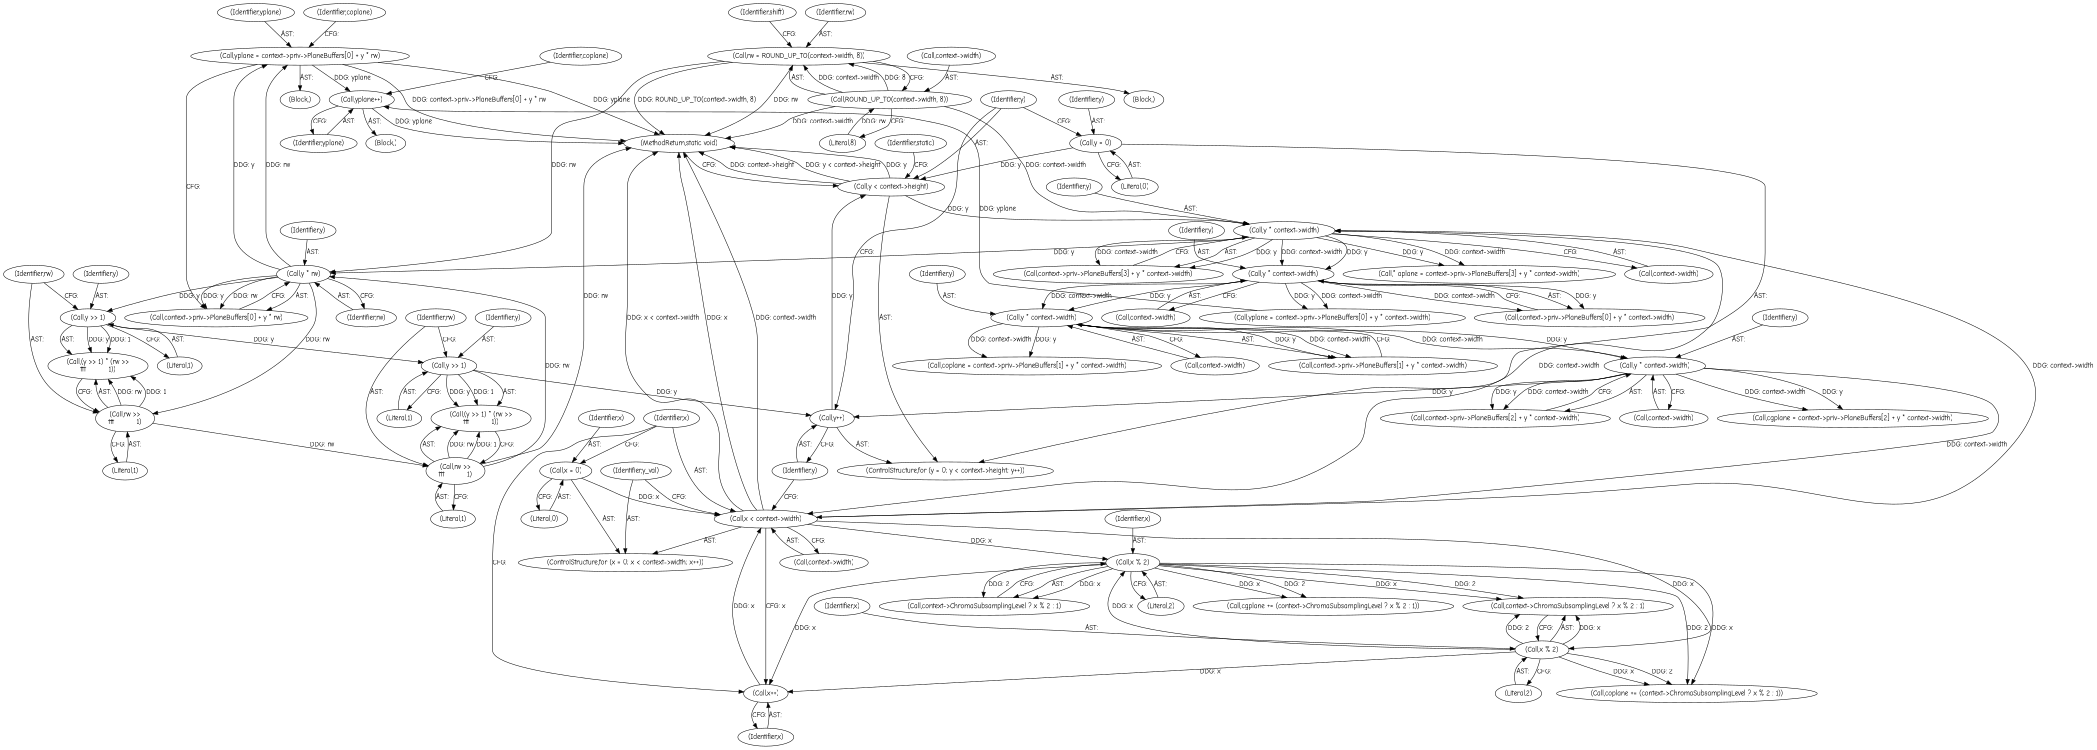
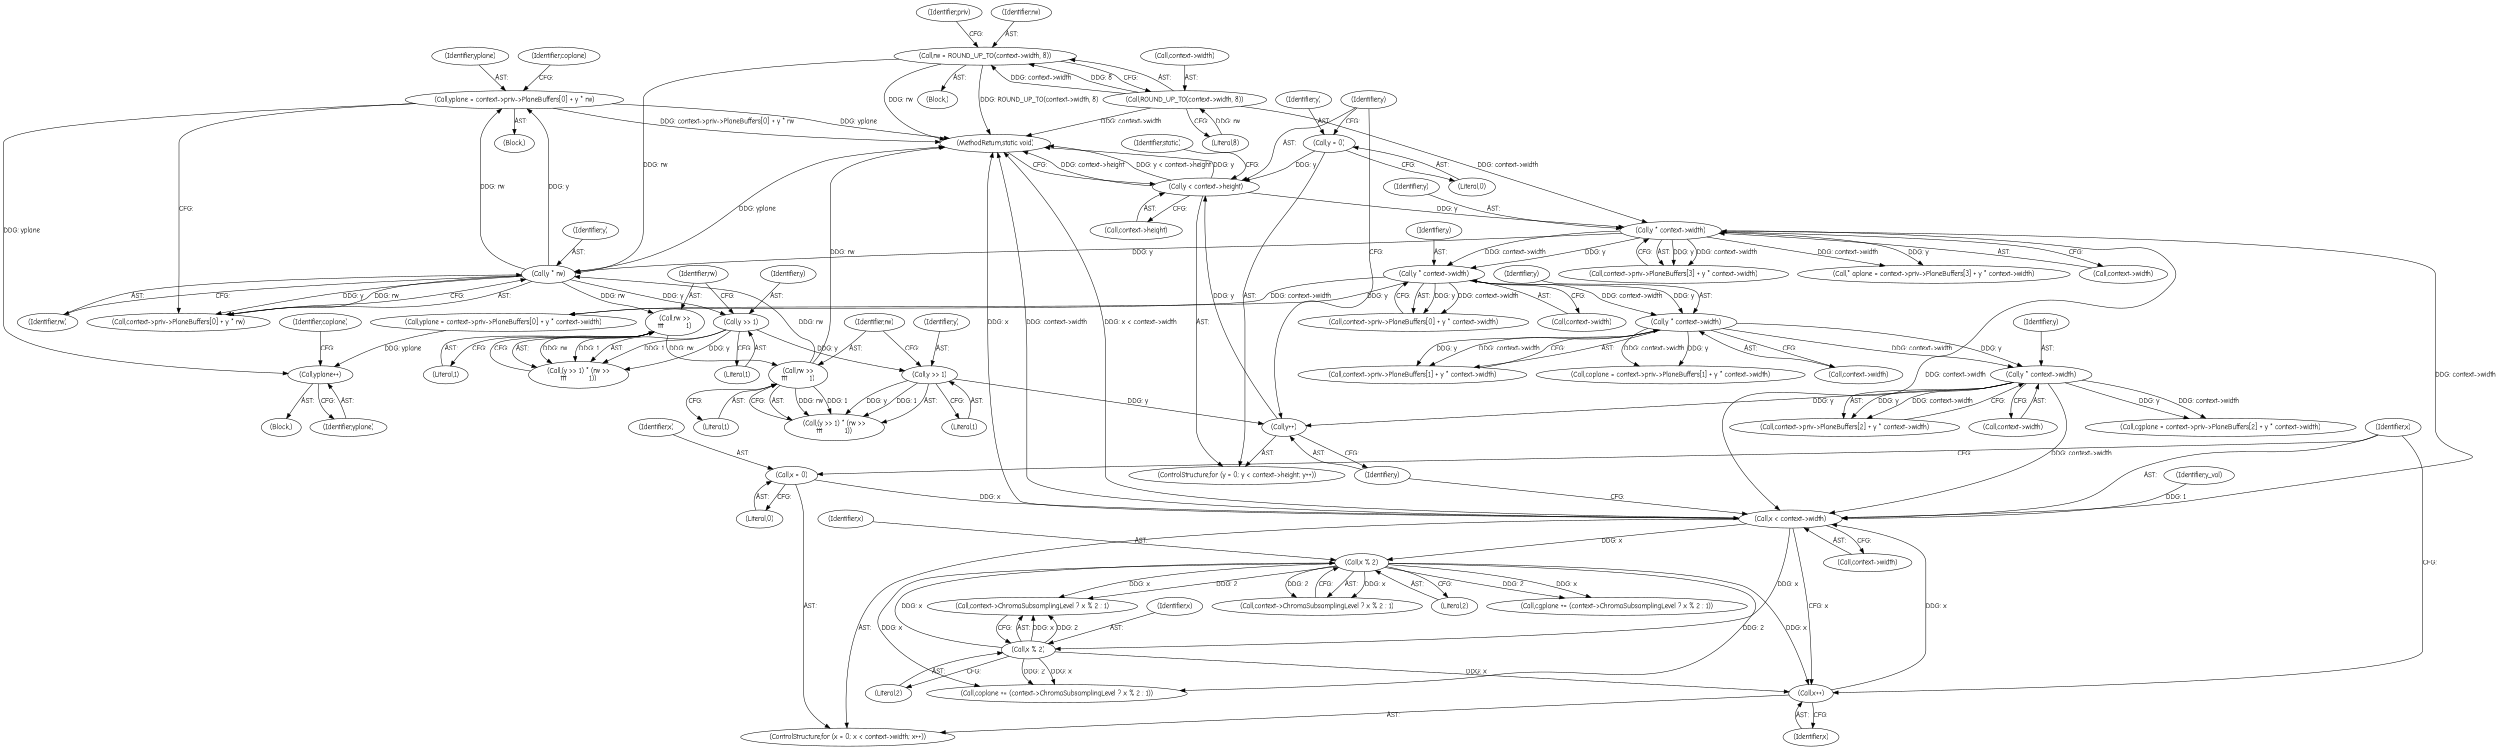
(762, 13) -> (949, 13)
(492, 139) -> (752, 196)
none -> (1136, 231)
(680, 497) -> (2176, 497)
(627, 514) -> (1367, 714)
